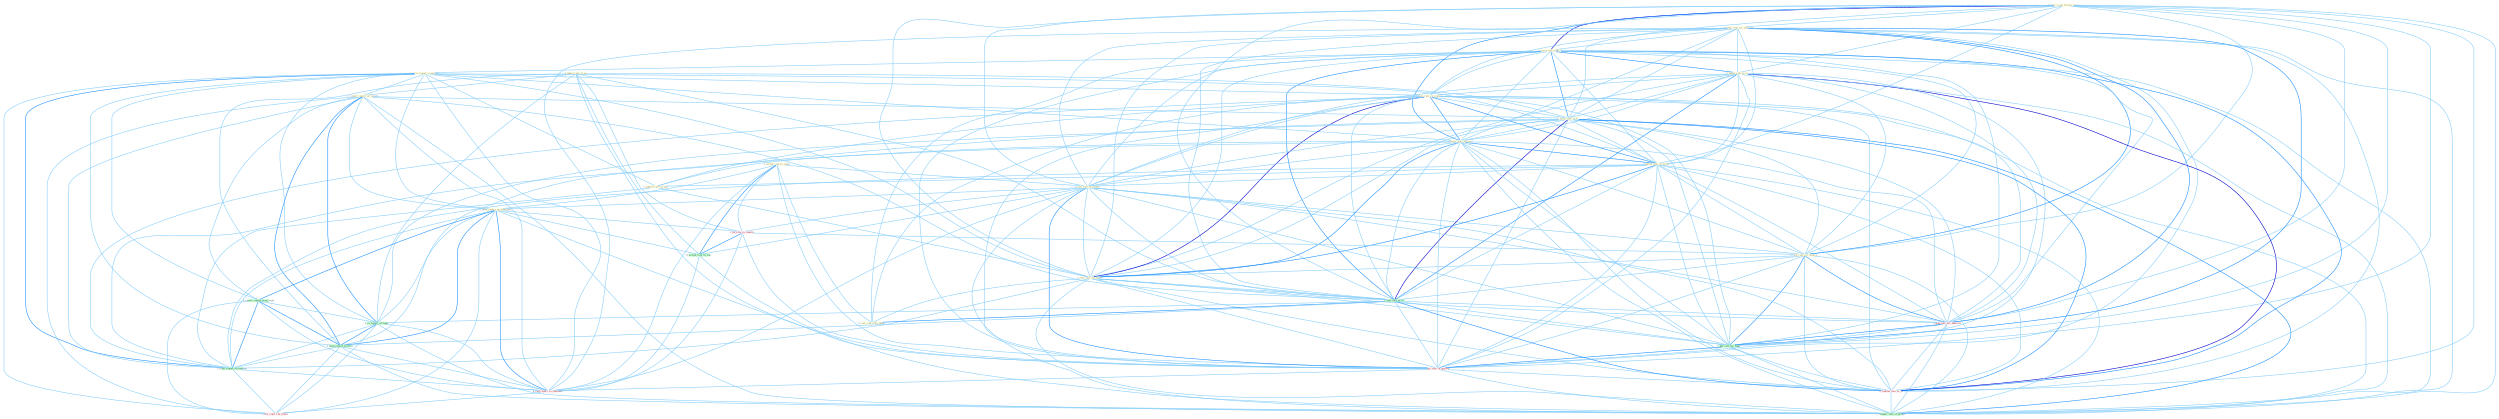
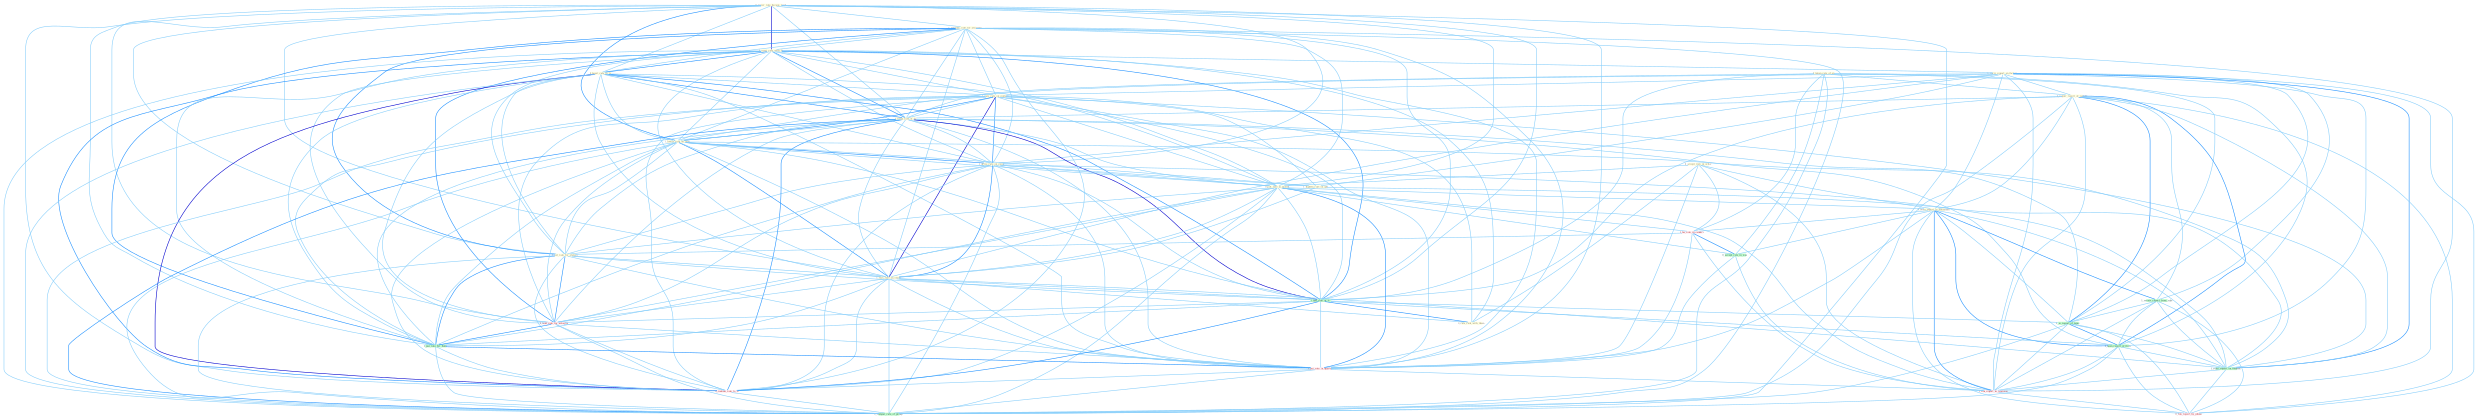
(1653, 96) -> (754, 96)
(731, 207) -> none
(299, 323) -> (2134, 320)
(245, 336) -> (2187, 336)
